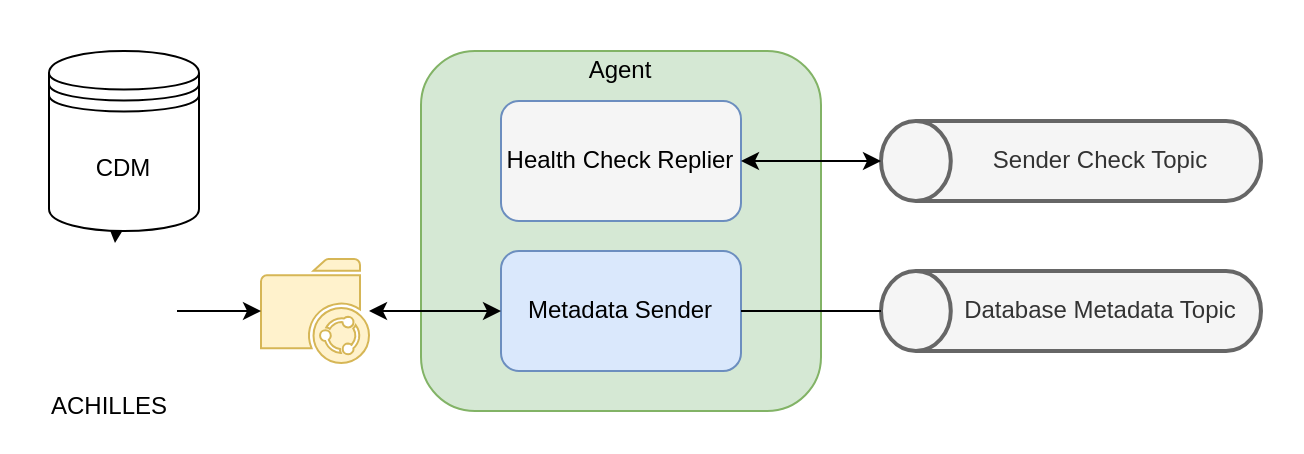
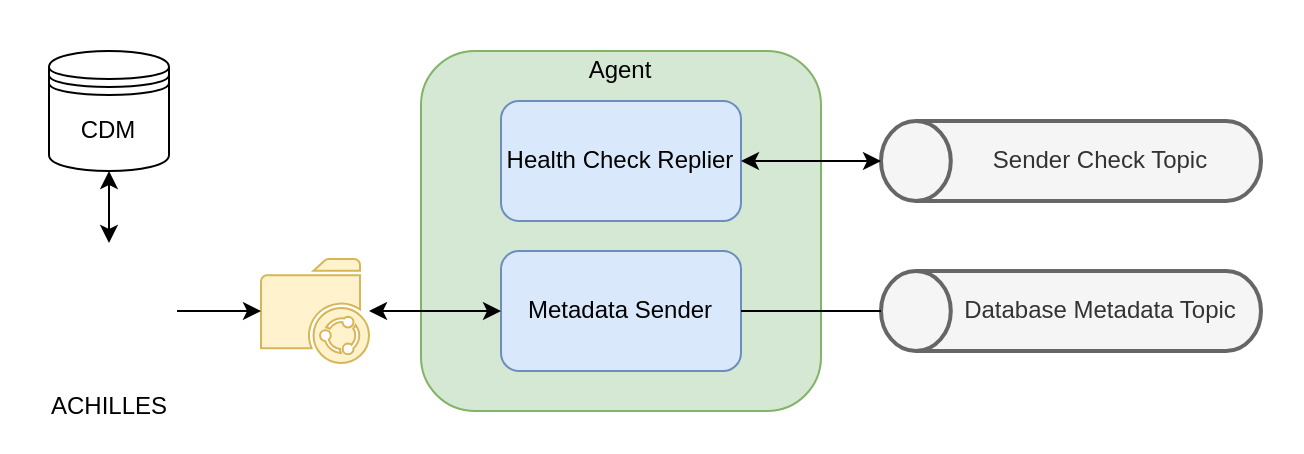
(124, 141) -> (109, 111)
(621, 161) -> (621, 161)
